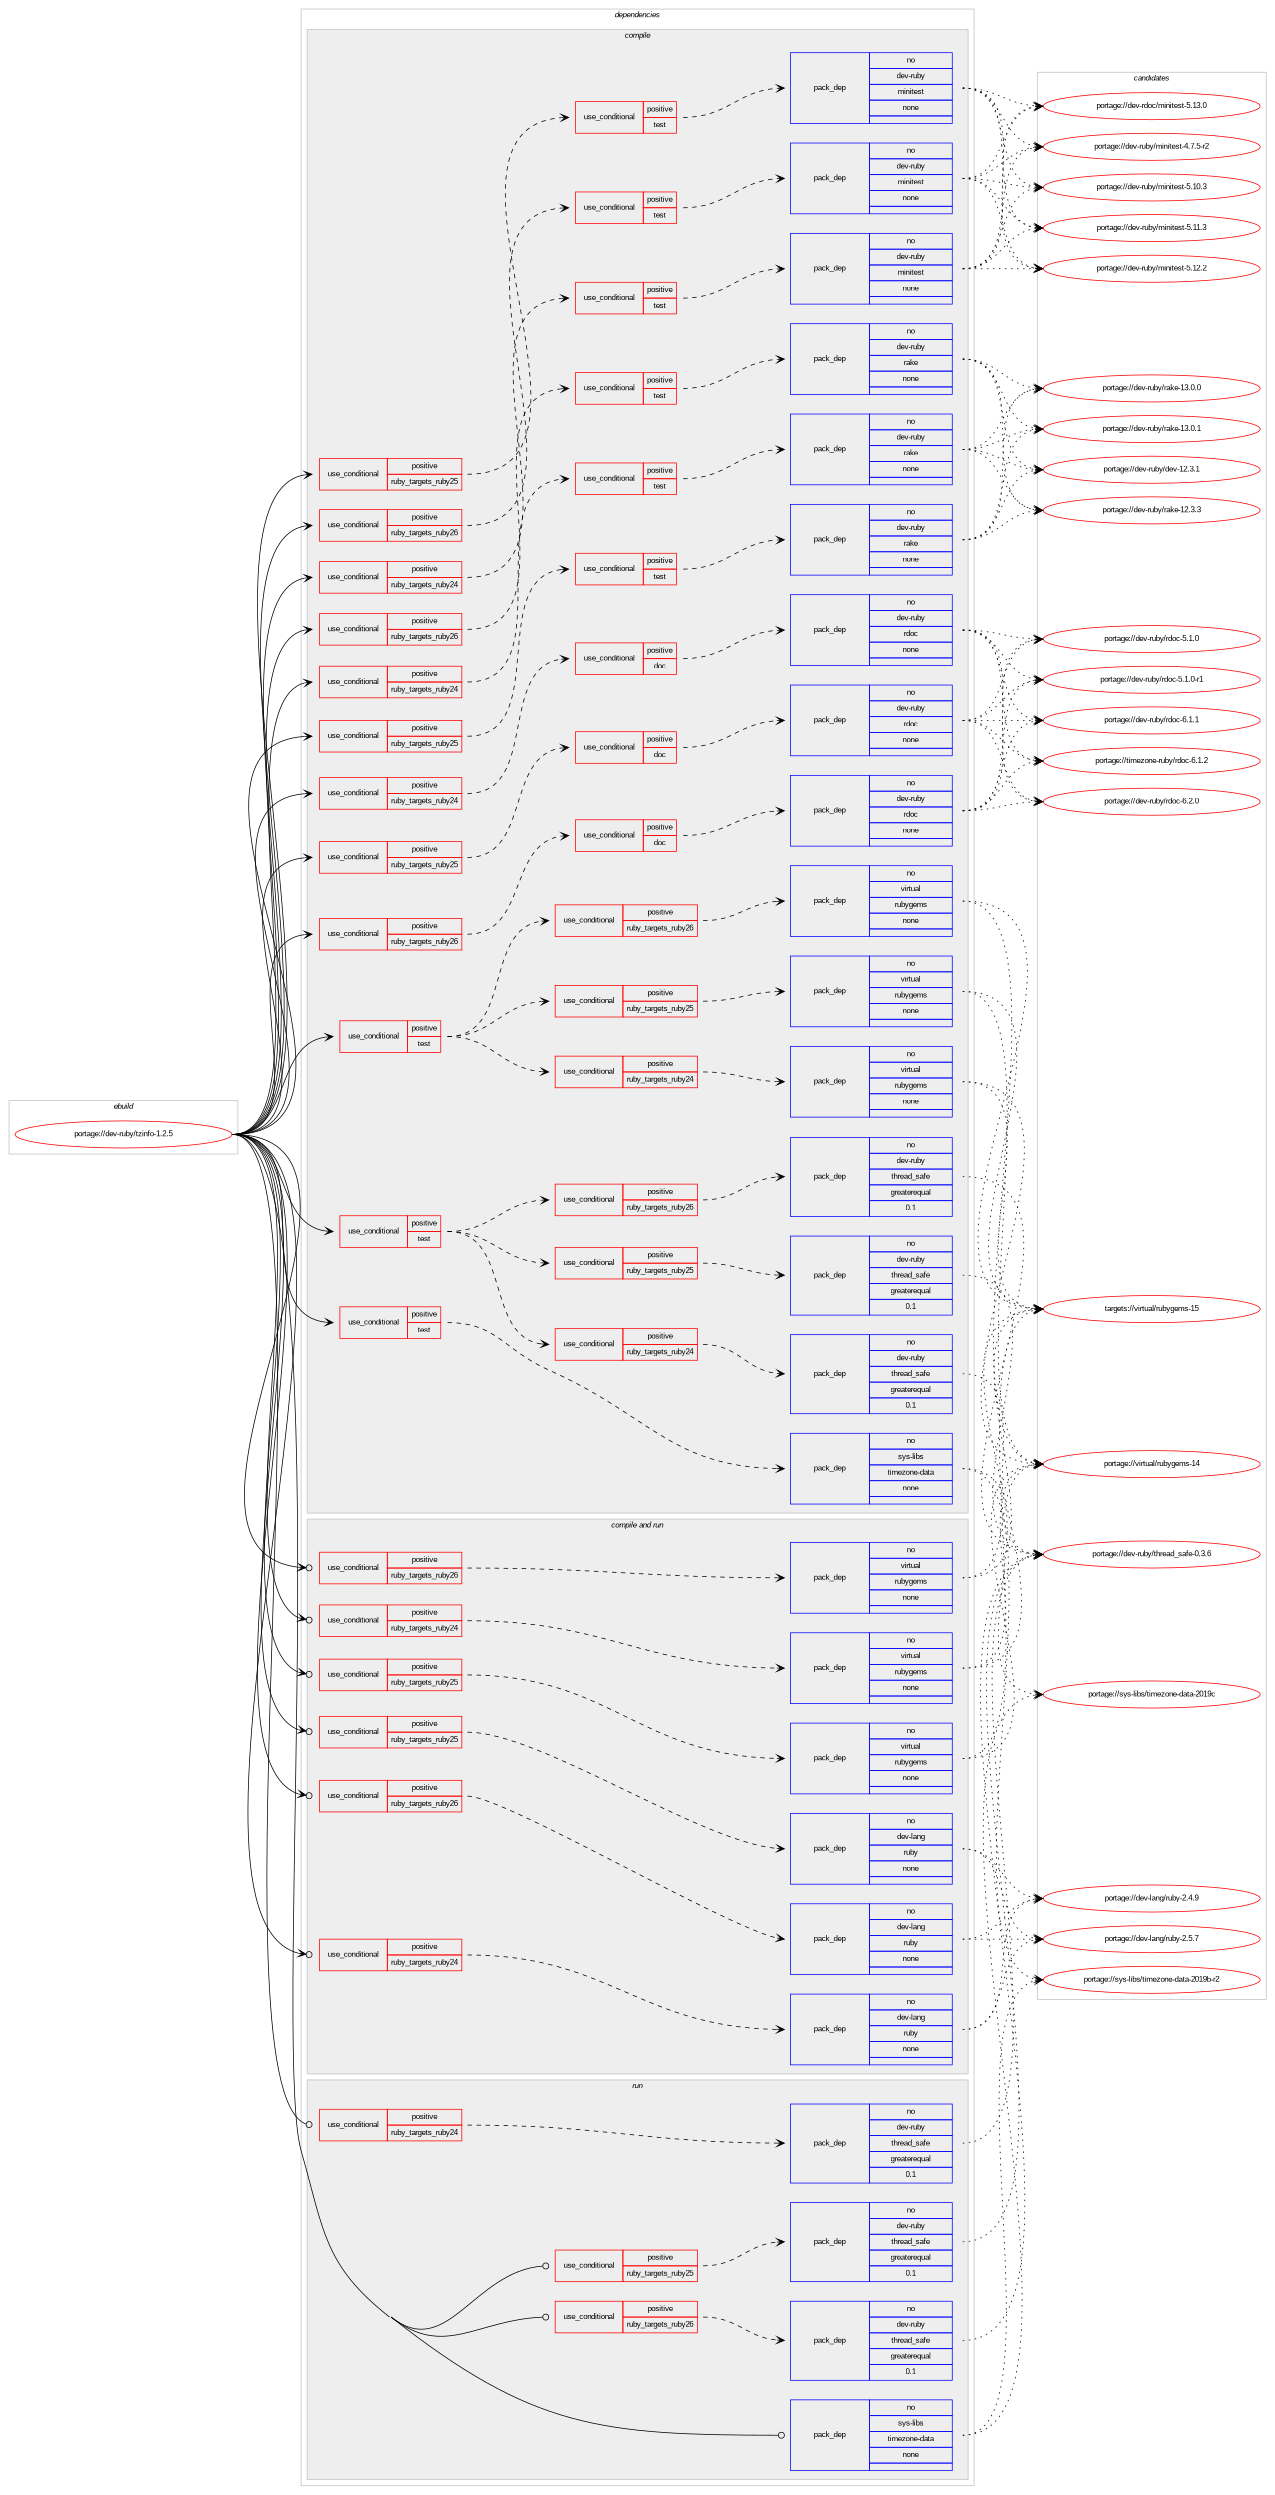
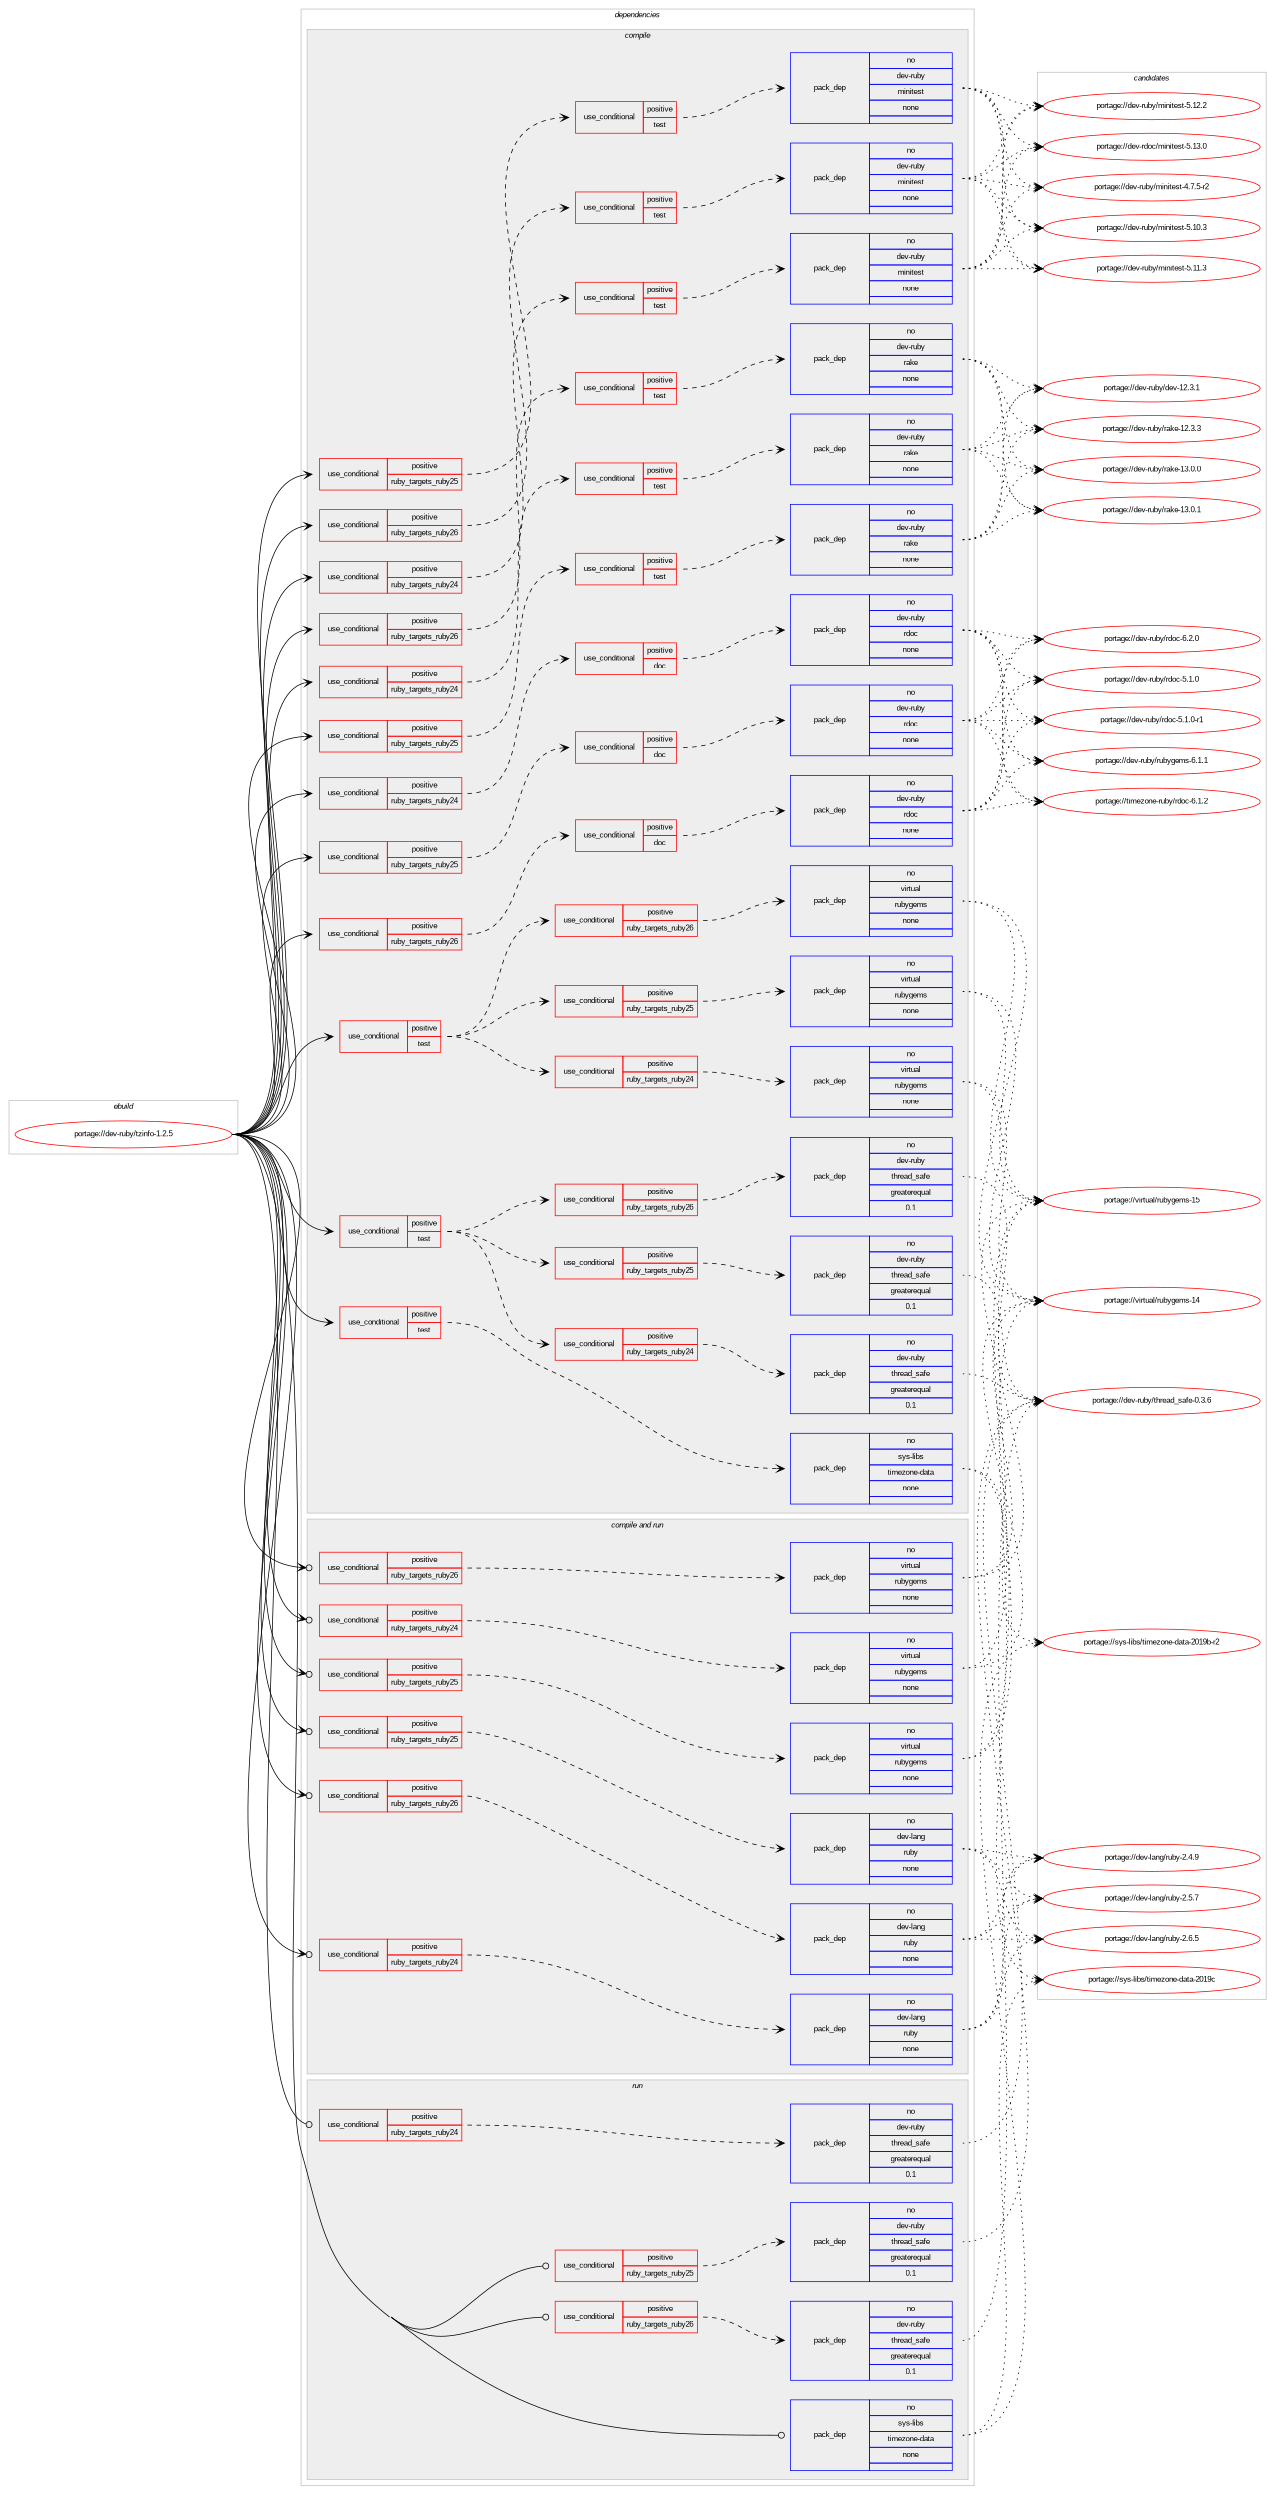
(1152, 720) -> (1152, 761)
(1152, 1309) -> (1152, 1201)
none -> (1152, 1939)
